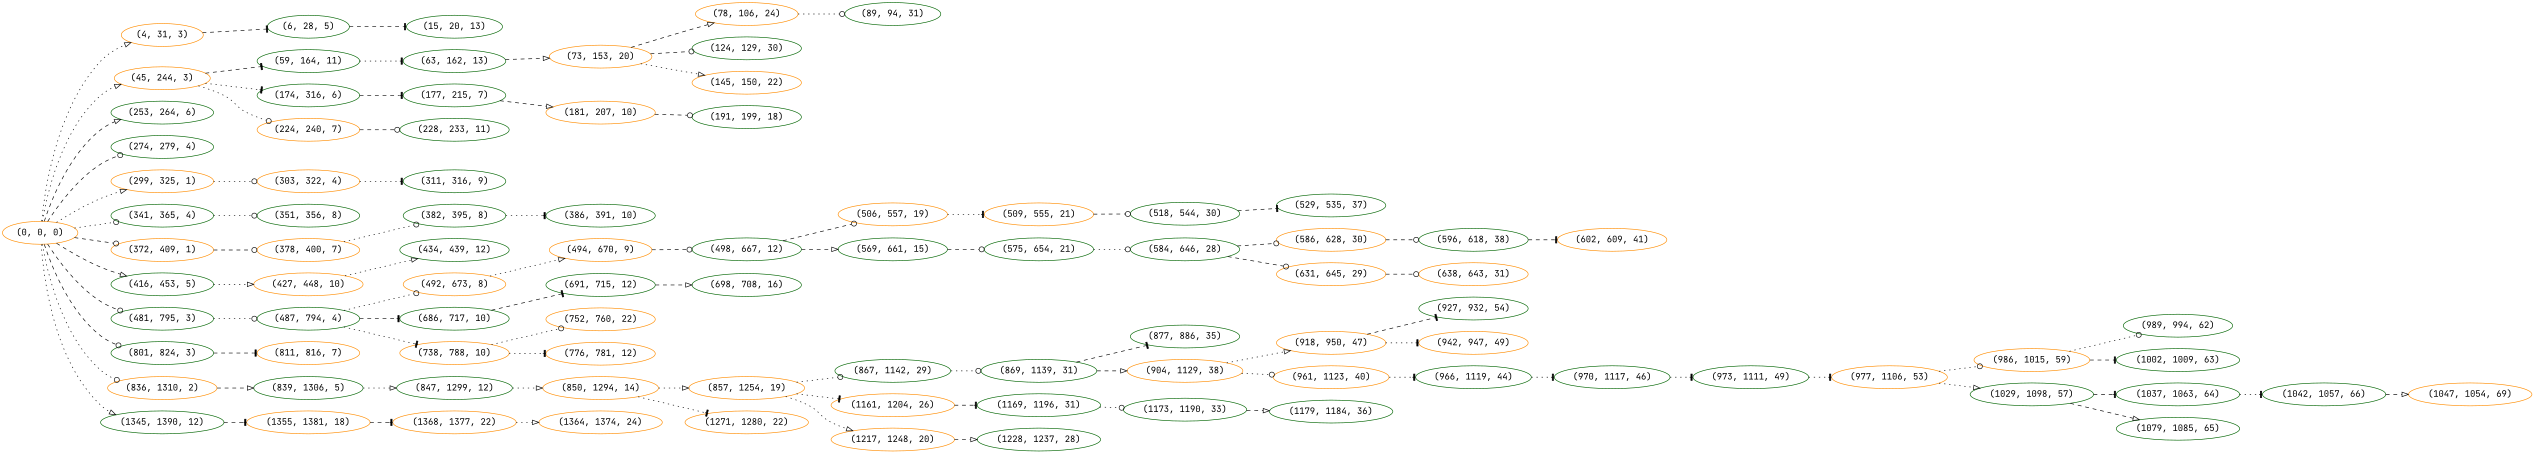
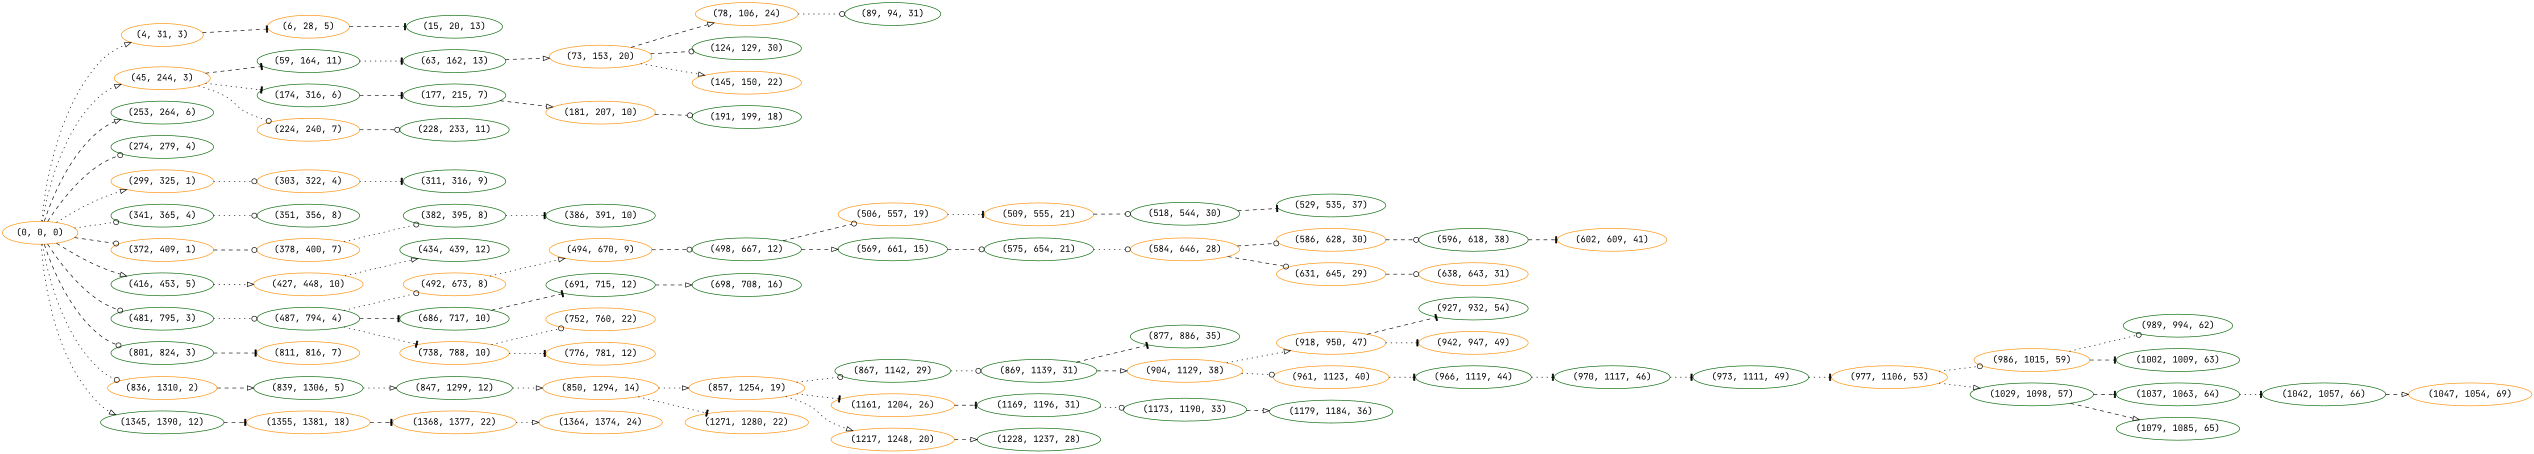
(308, 27) -> (308, 27)
(1185, 249) -> (1185, 249)
